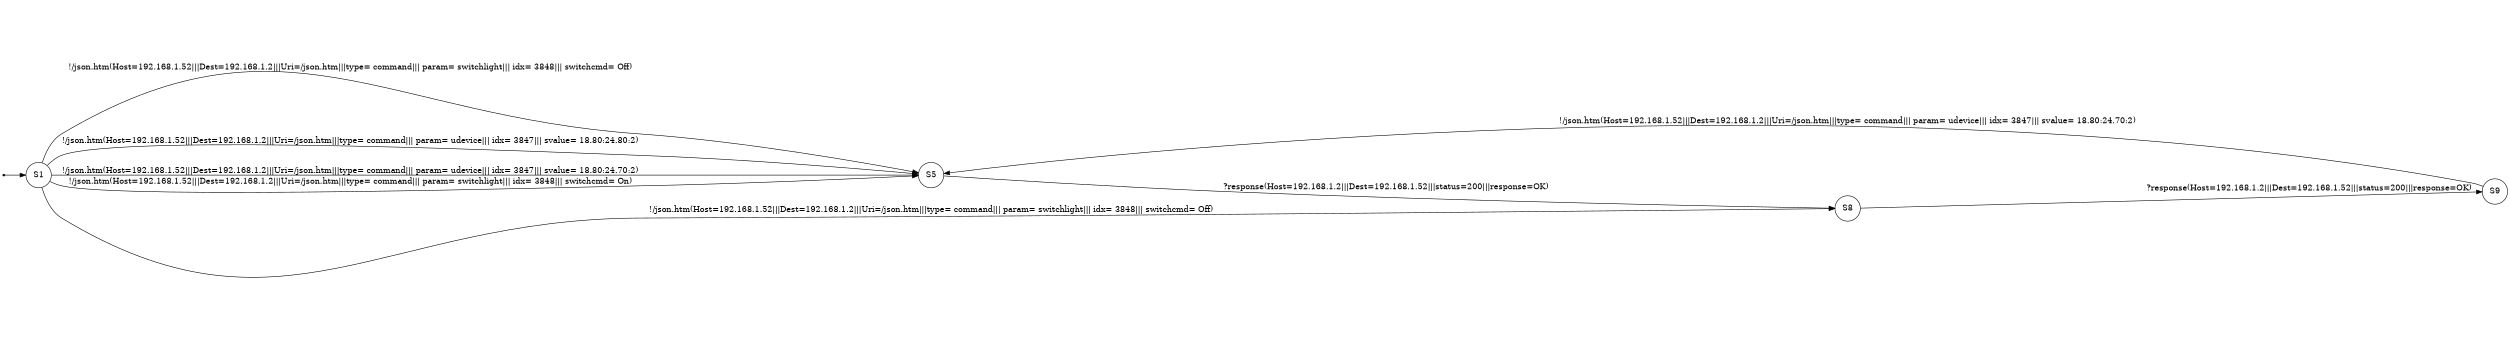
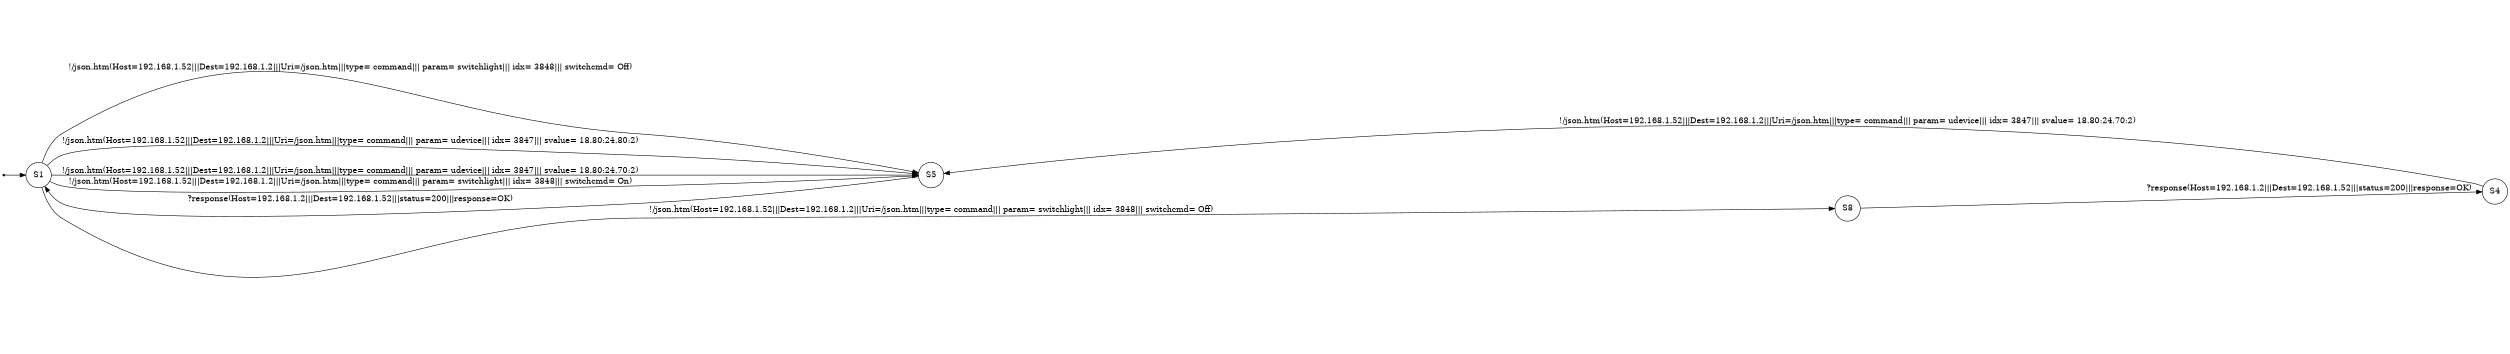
(2495, 192) -> (2495, 192)
(1386, 197) -> (481, 211)
